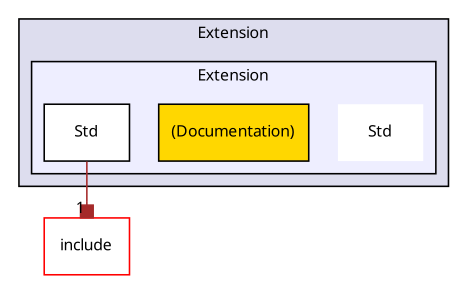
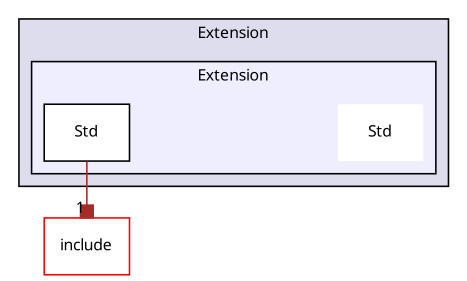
(234, 133) -> none
